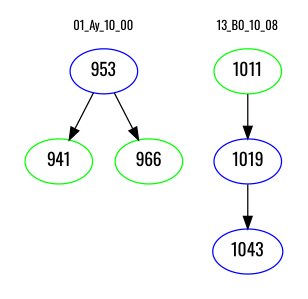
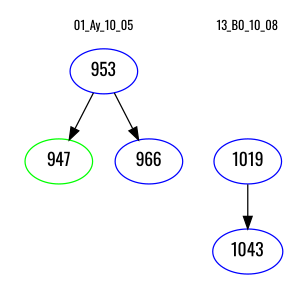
(104, 27) -> (104, 27)
(248, 71) -> none
(59, 161) -> (59, 161)
(149, 161) -> (149, 161)
